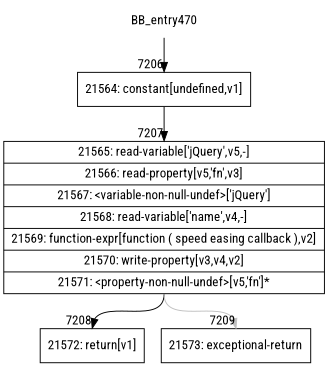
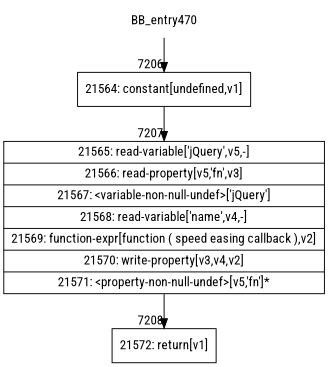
(236, 346) -> none
